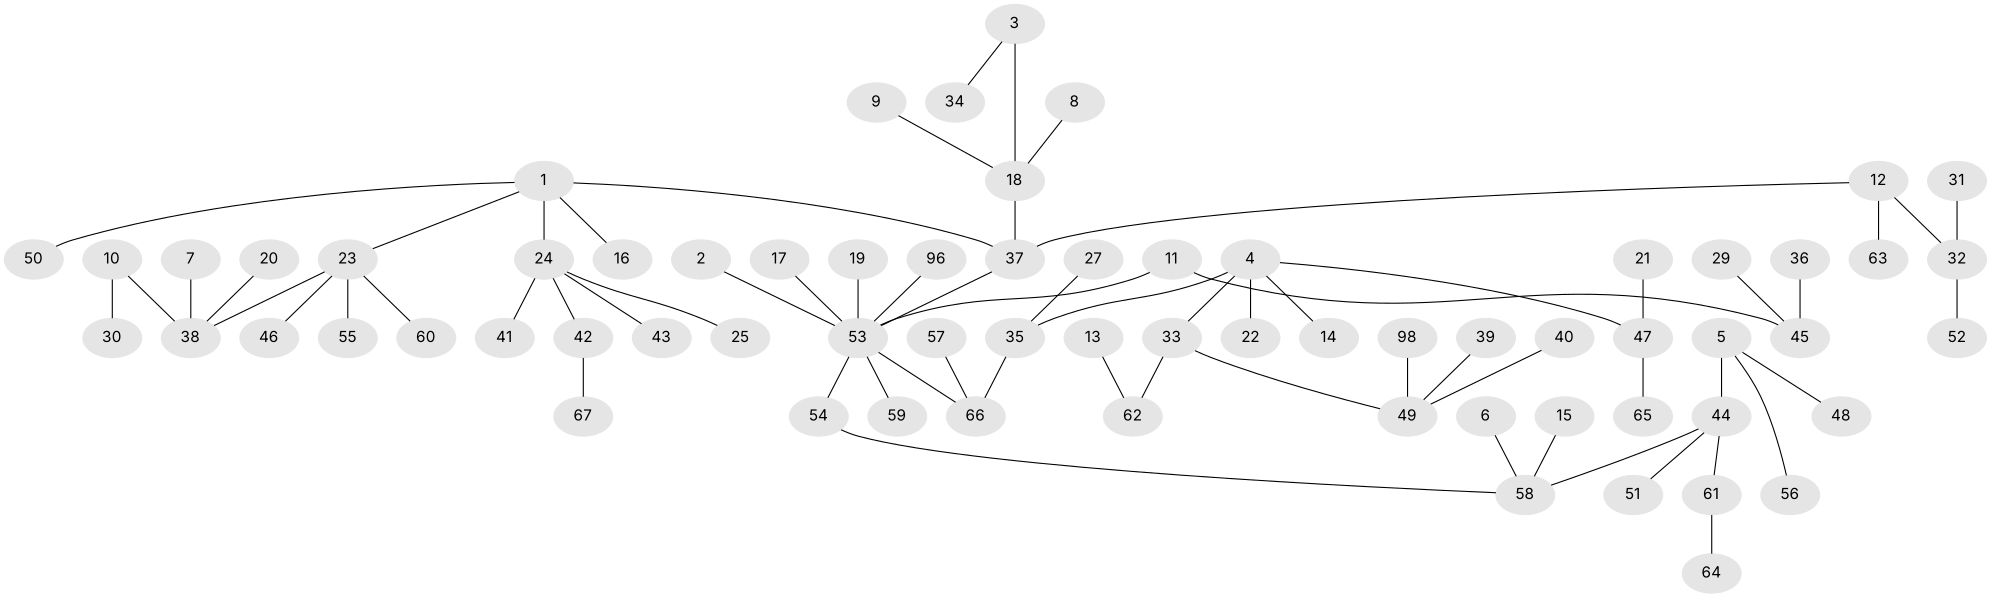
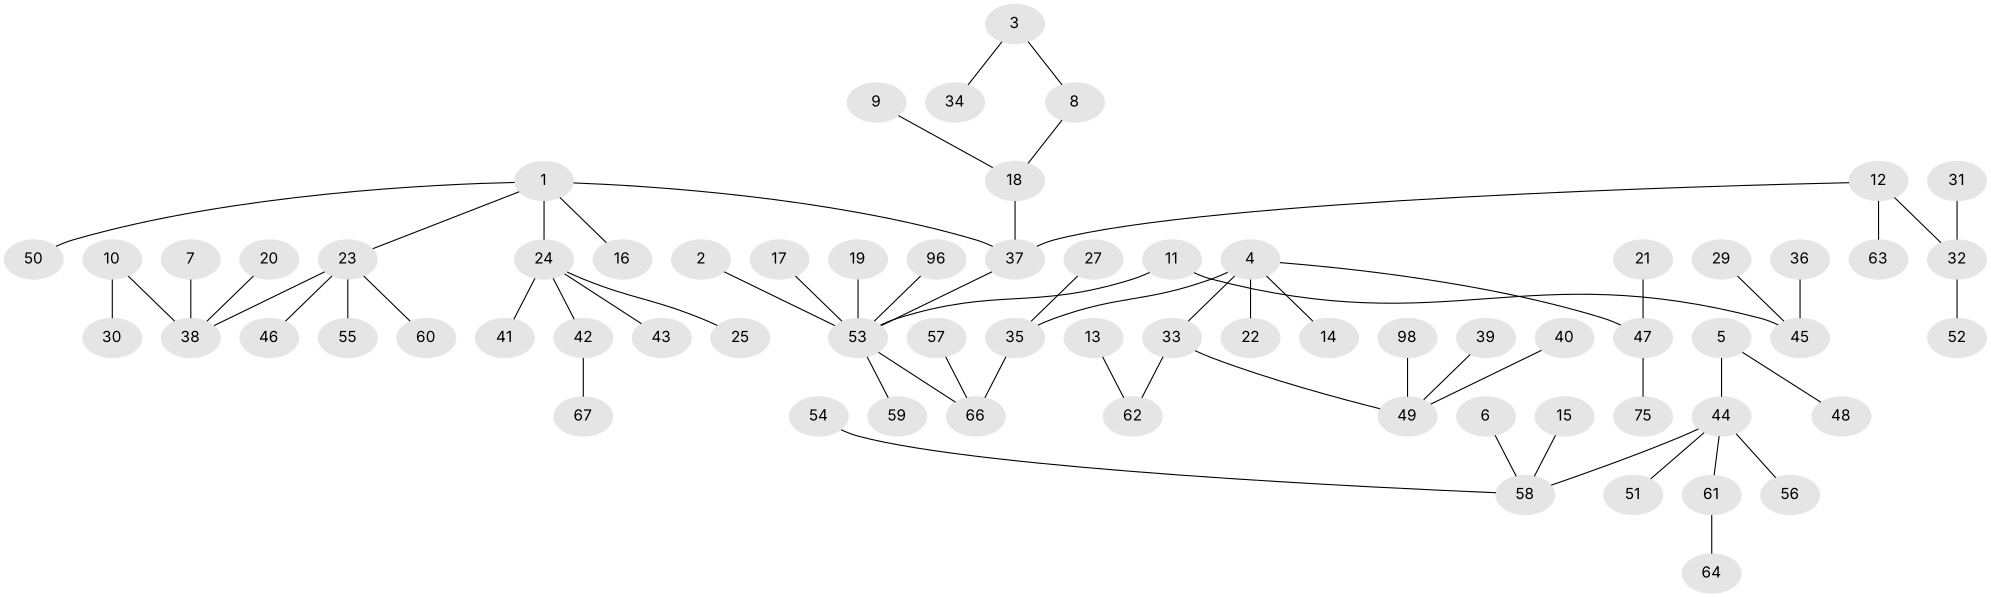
(1015, 102) -> (1045, 63)
(838, 377) -> none
(1768, 413) -> (1756, 456)
(1643, 416) -> (1643, 416)
